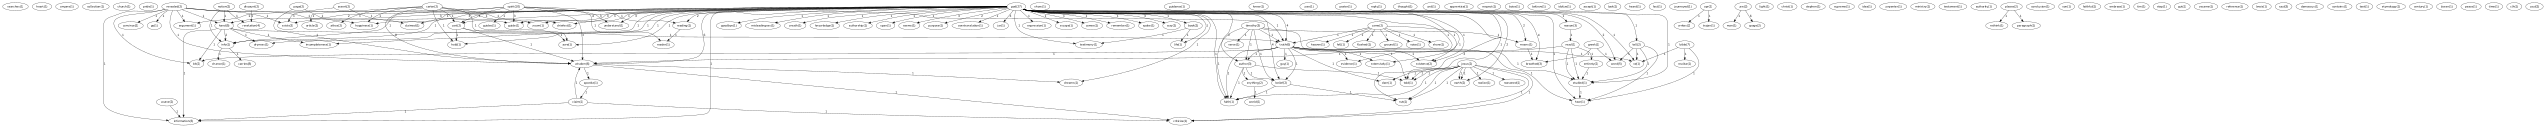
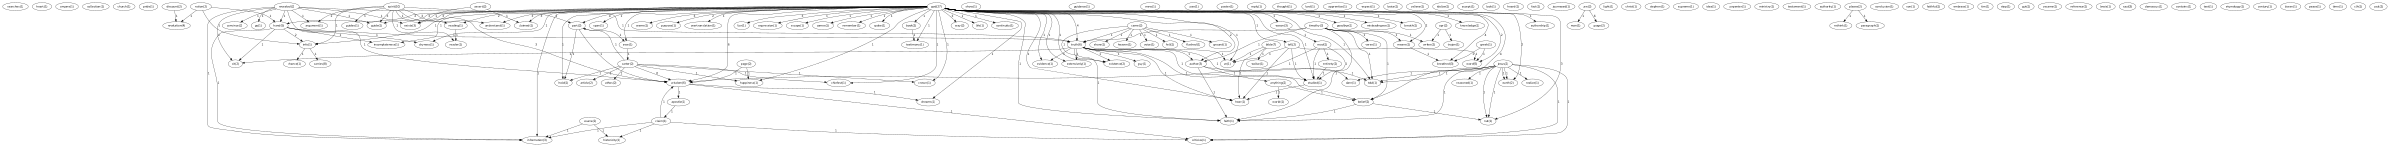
none -> (1005, 26)
(473, 27) -> (628, 54)
none -> (1390, 32)
(1186, 34) -> none
(1257, 78) -> (1320, 94)
none -> (612, 140)
